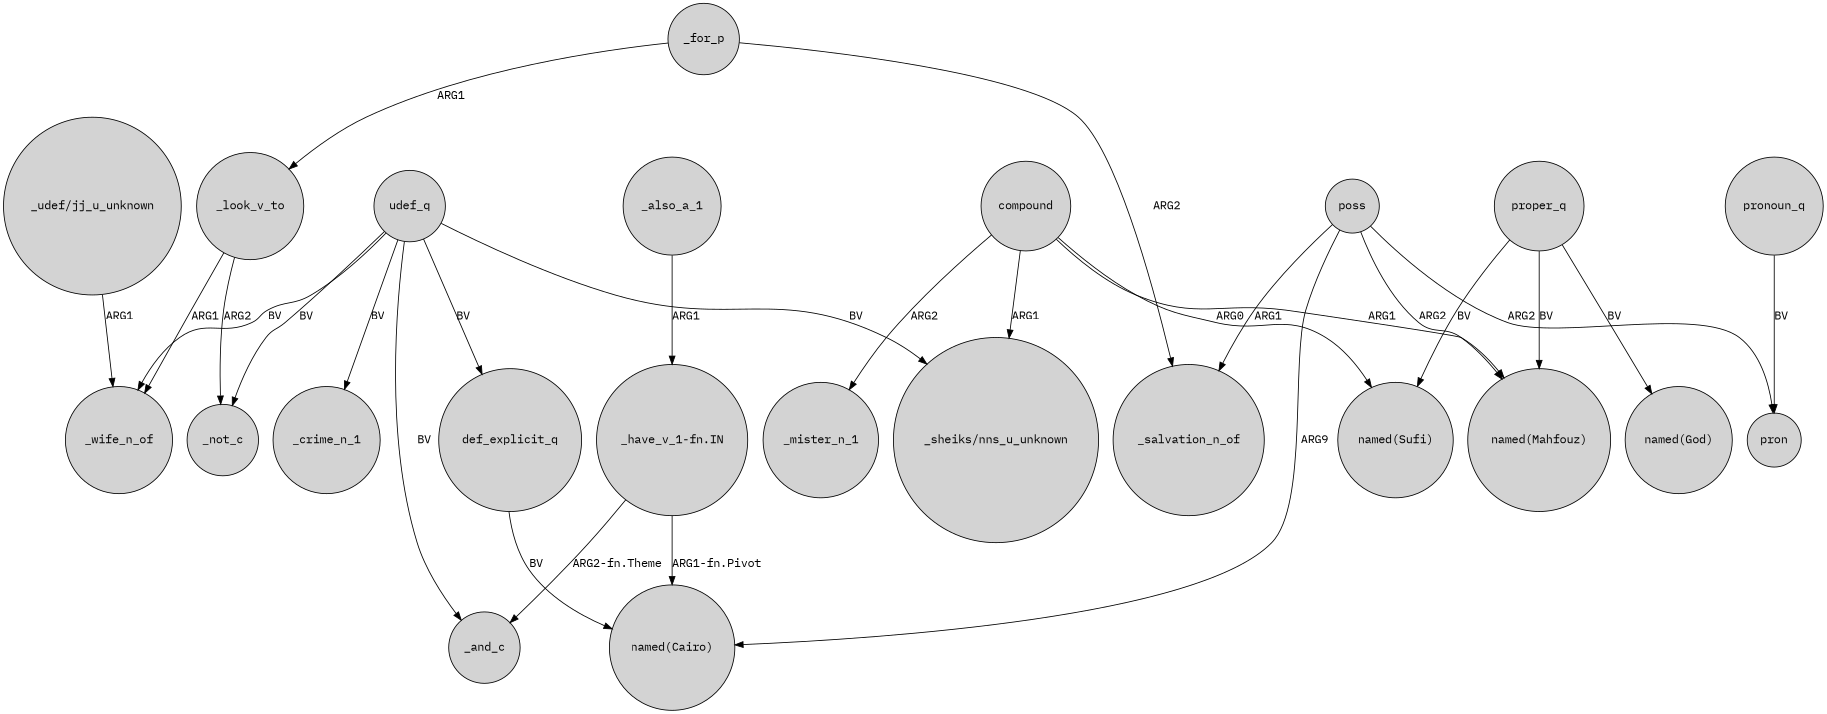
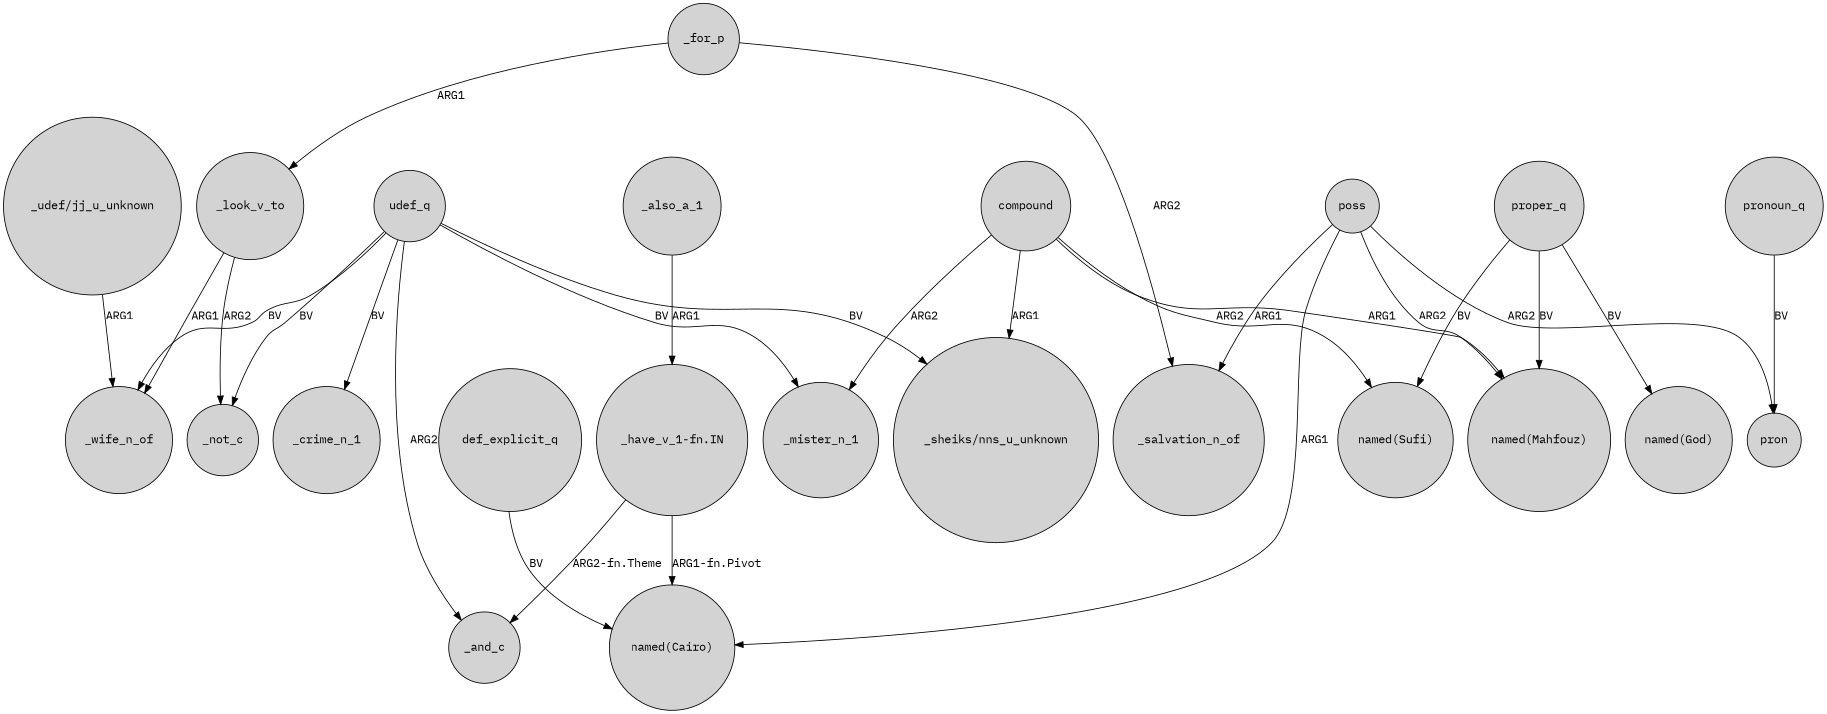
(451, 303) -> (619, 310)
(1230, 316) -> (1230, 316)
(424, 440) -> (424, 440)
(1315, 440) -> (1315, 440)
